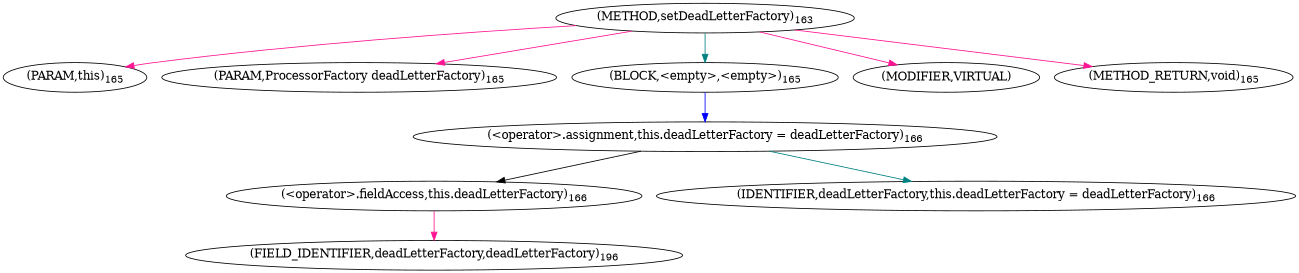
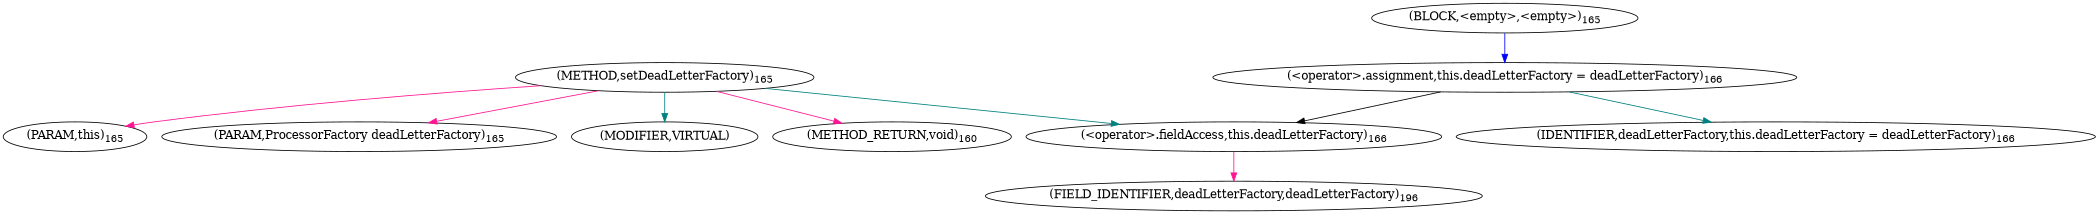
(804, 17) -> (764, 76)
(705, 44) -> (938, 106)
(824, 47) -> (665, 103)
(1249, 76) -> (968, 135)
